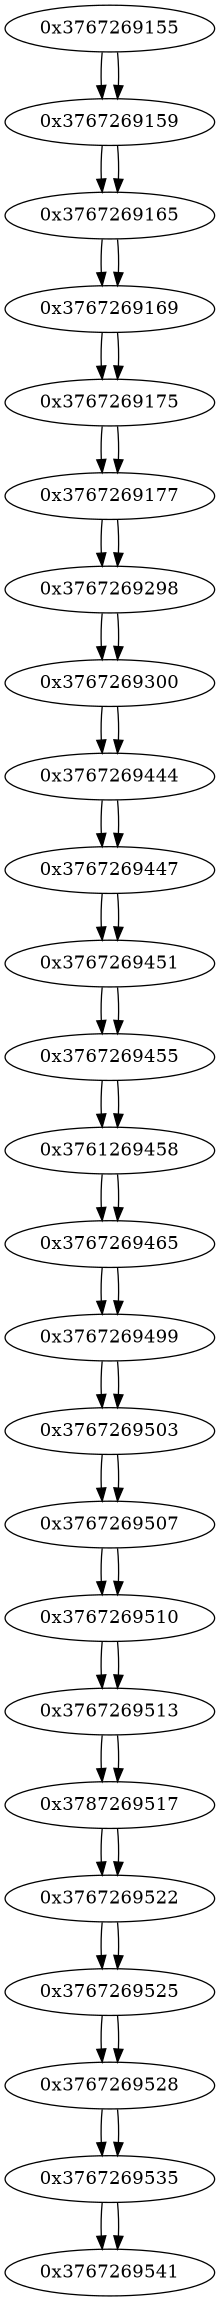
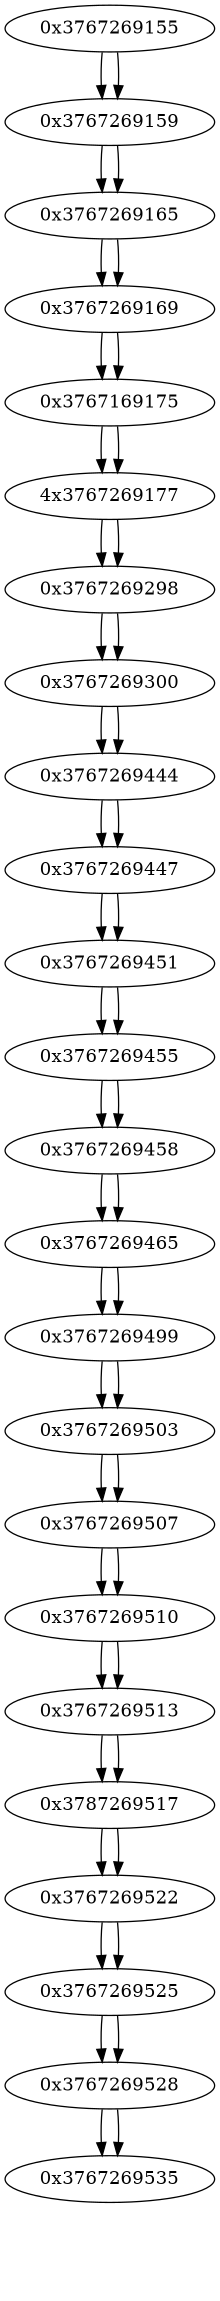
(110, 403) -> (110, 403)
(110, 496) -> (110, 496)
(110, 1151) -> (110, 1151)
(110, 2273) -> none
